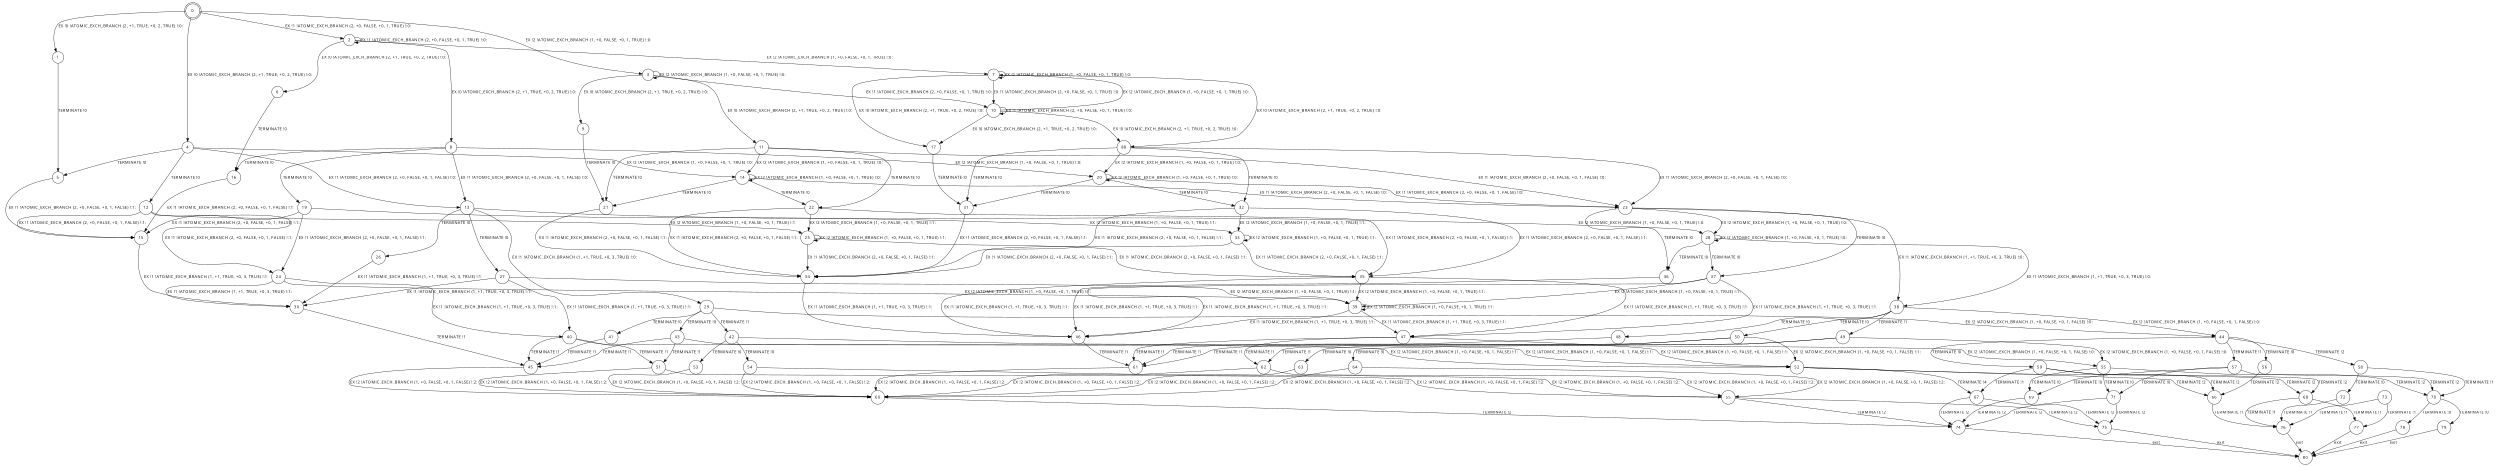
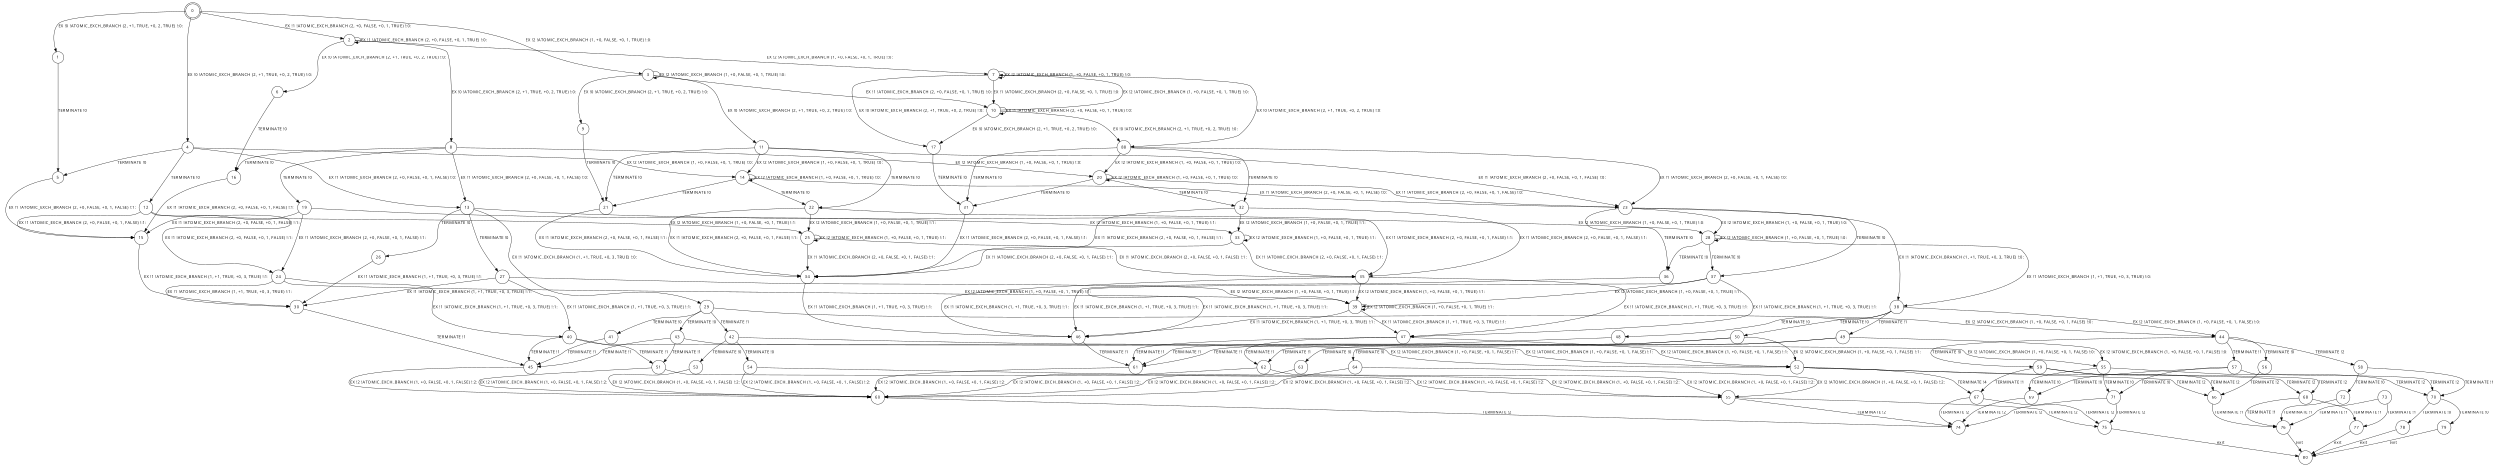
(2130, 442) -> none
